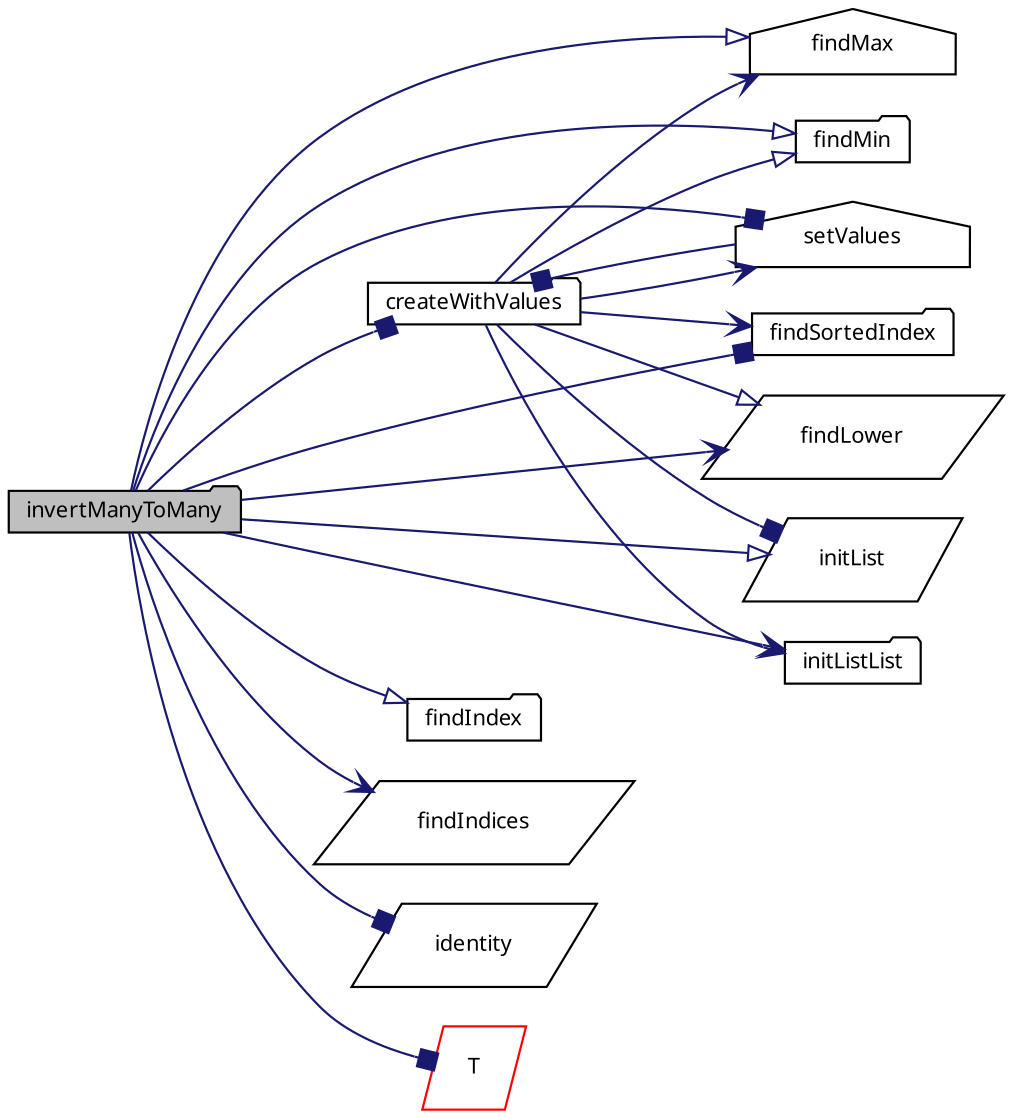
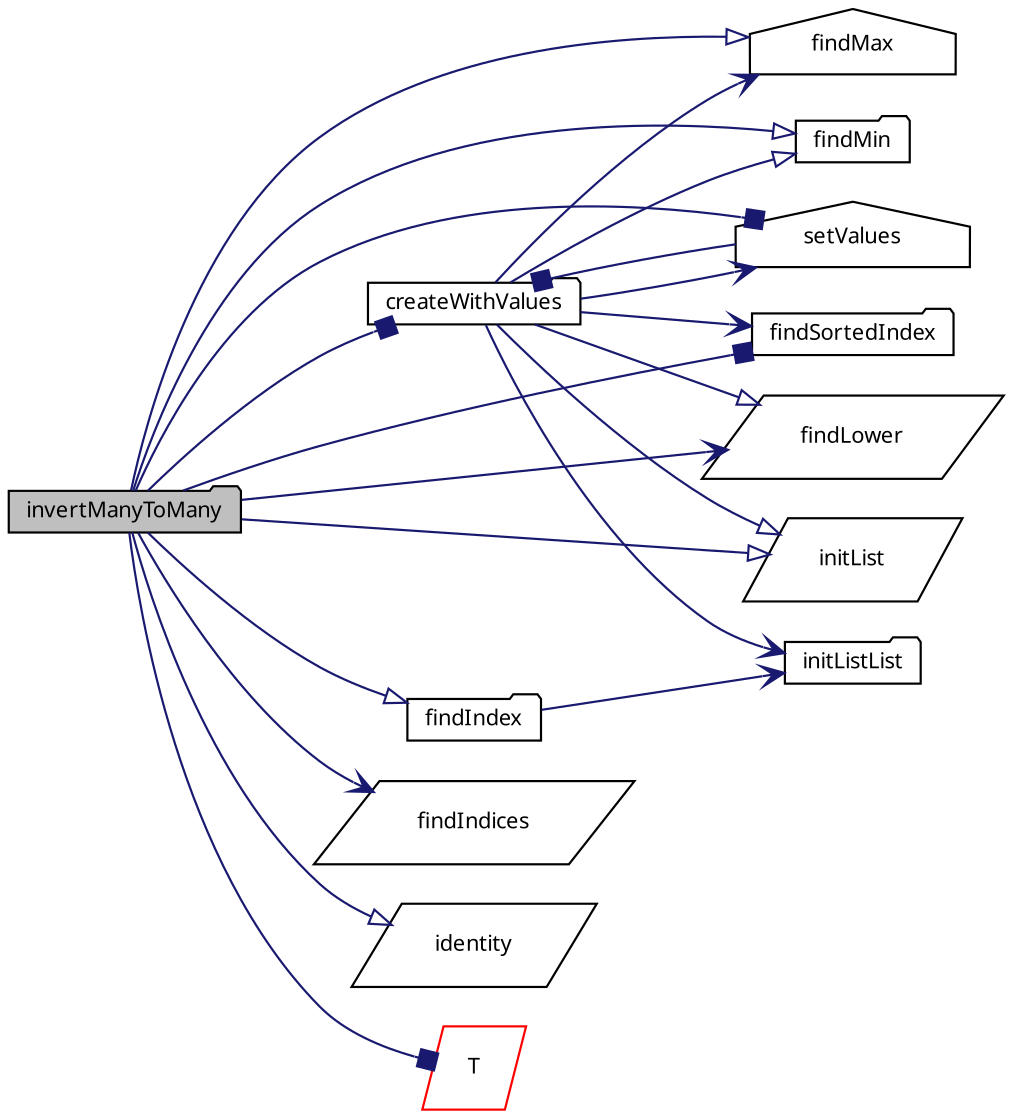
(620, 436) -> (620, 436)
(493, 589) -> (652, 693)
(217, 748) -> (217, 748)
